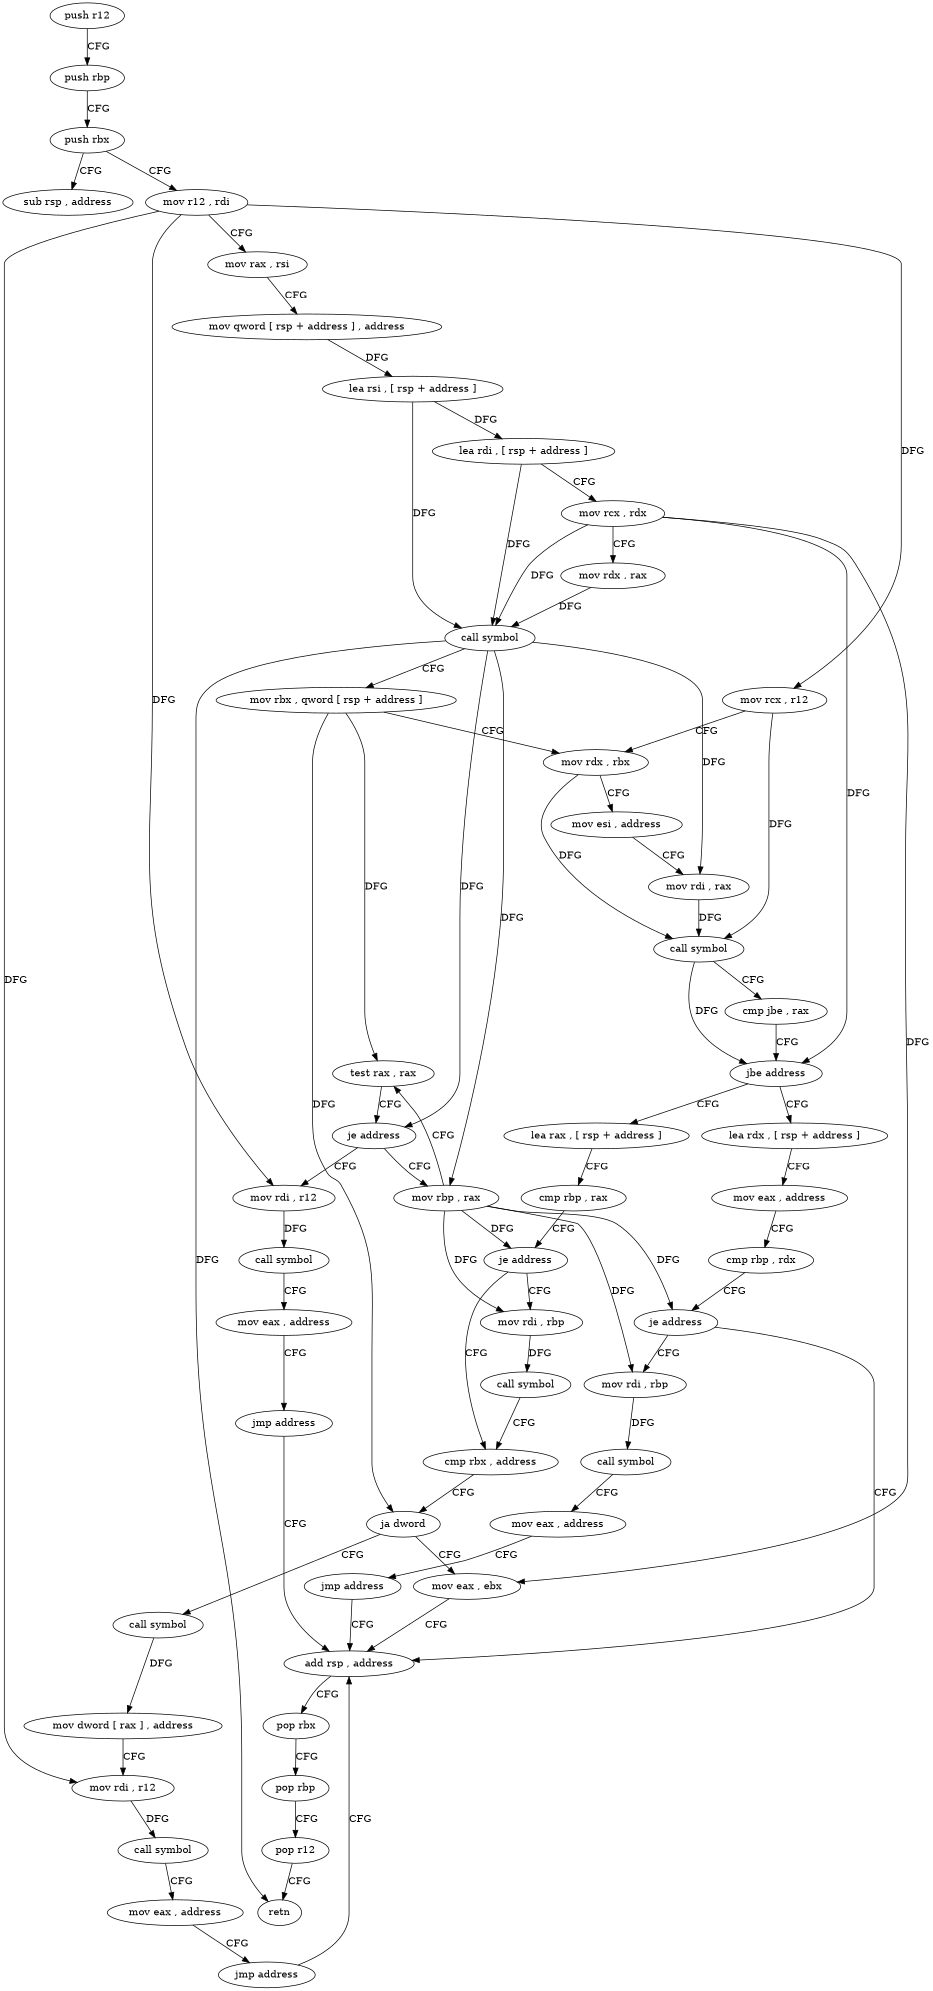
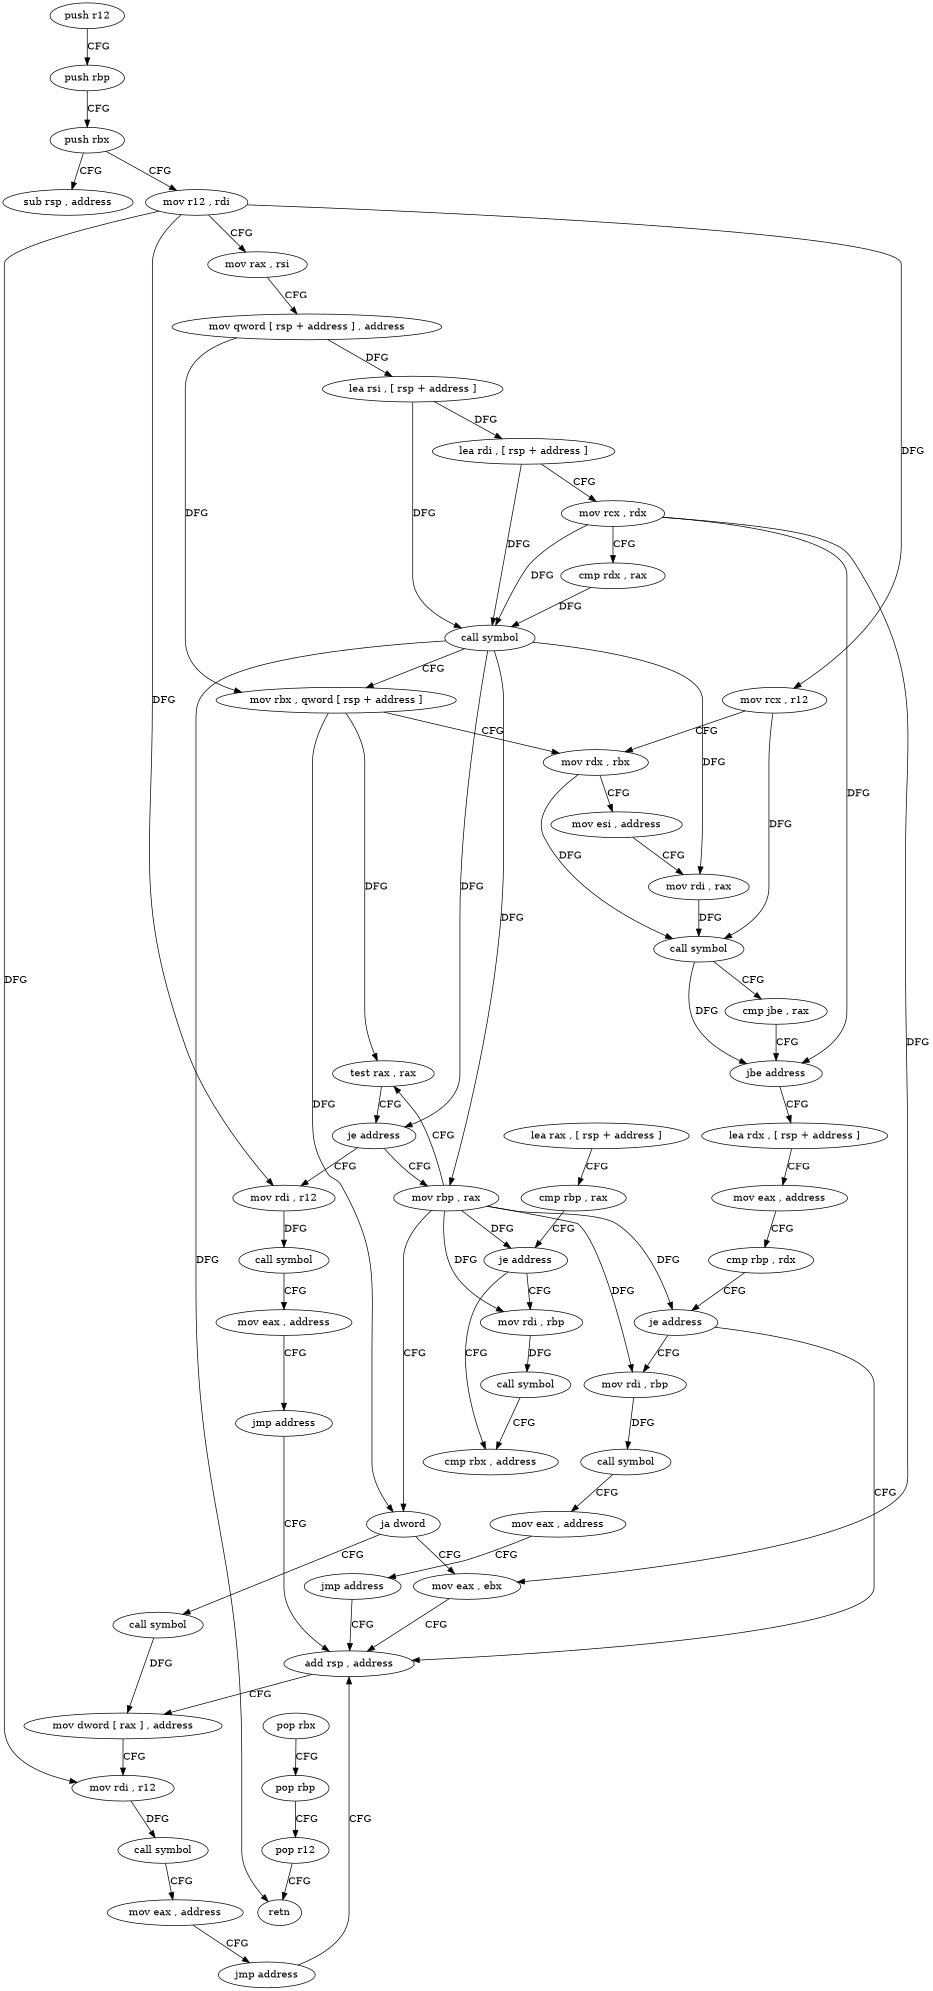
none -> (185, 513)
(613, 576) -> (613, 576)
(693, 1103) -> none
(449, 1492) -> (403, 1353)
(316, 1690) -> (245, 1692)
